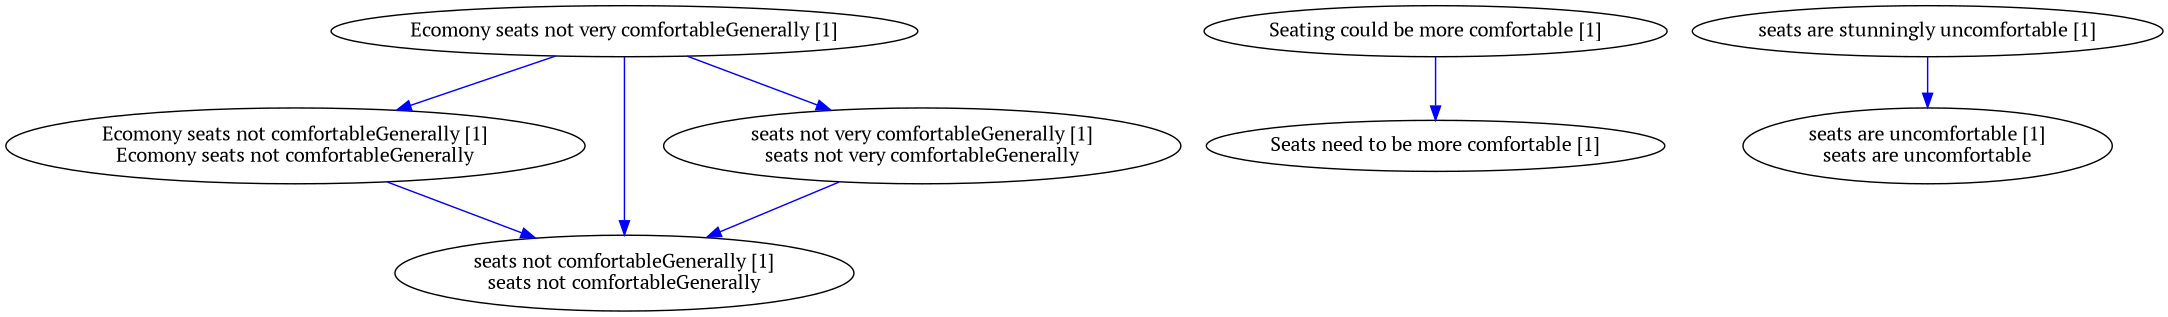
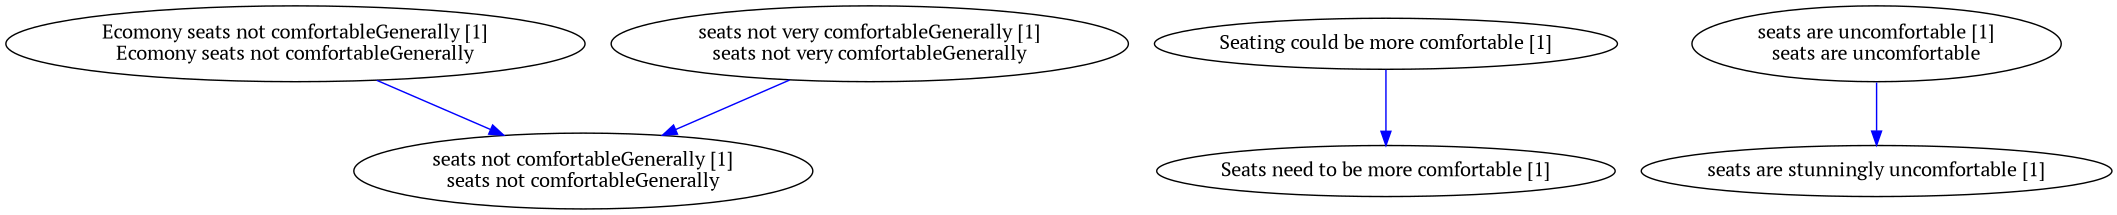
(624, 31) -> none
(1928, 75) -> (1877, 107)
